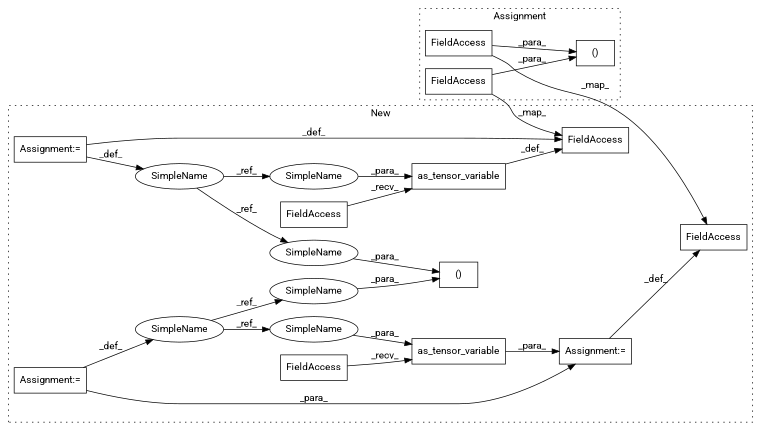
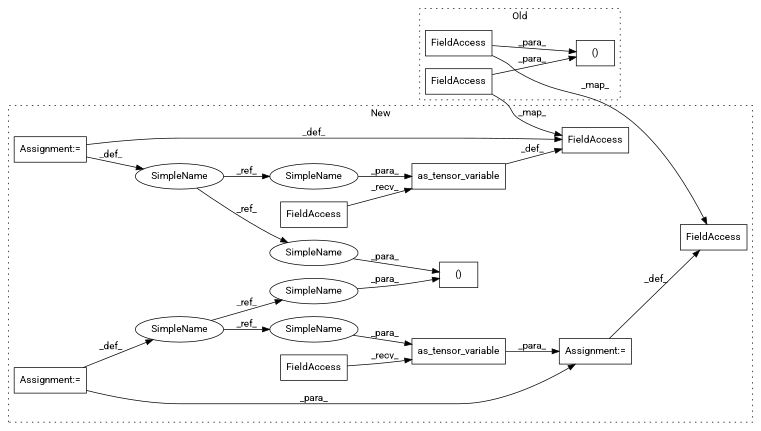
(520, 17) -> (520, 17)
